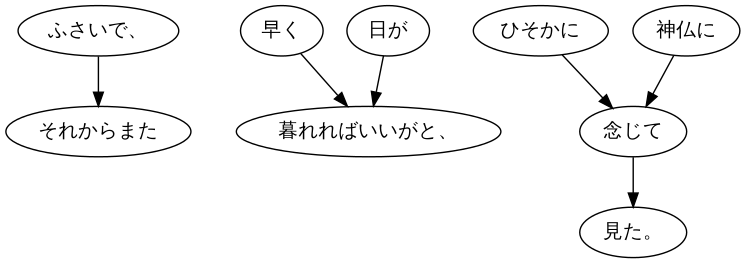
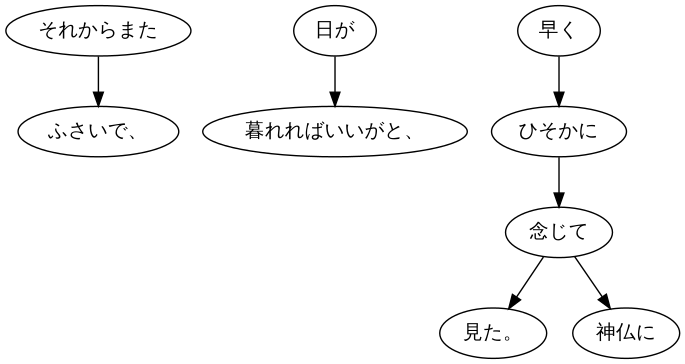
(98, 74) -> (98, 74)
(319, 74) -> (559, 74)
(663, 75) -> (588, 277)
